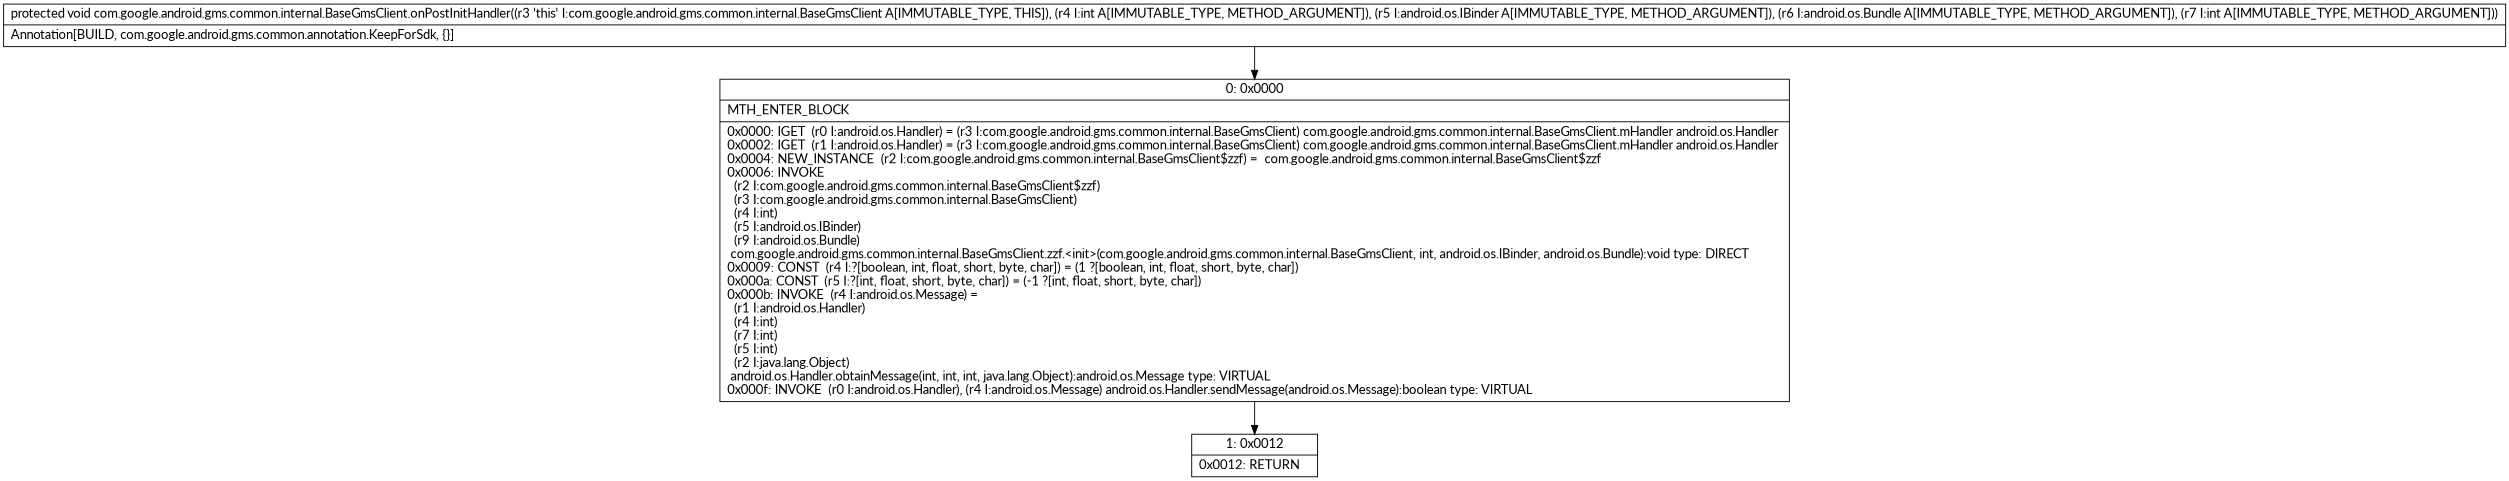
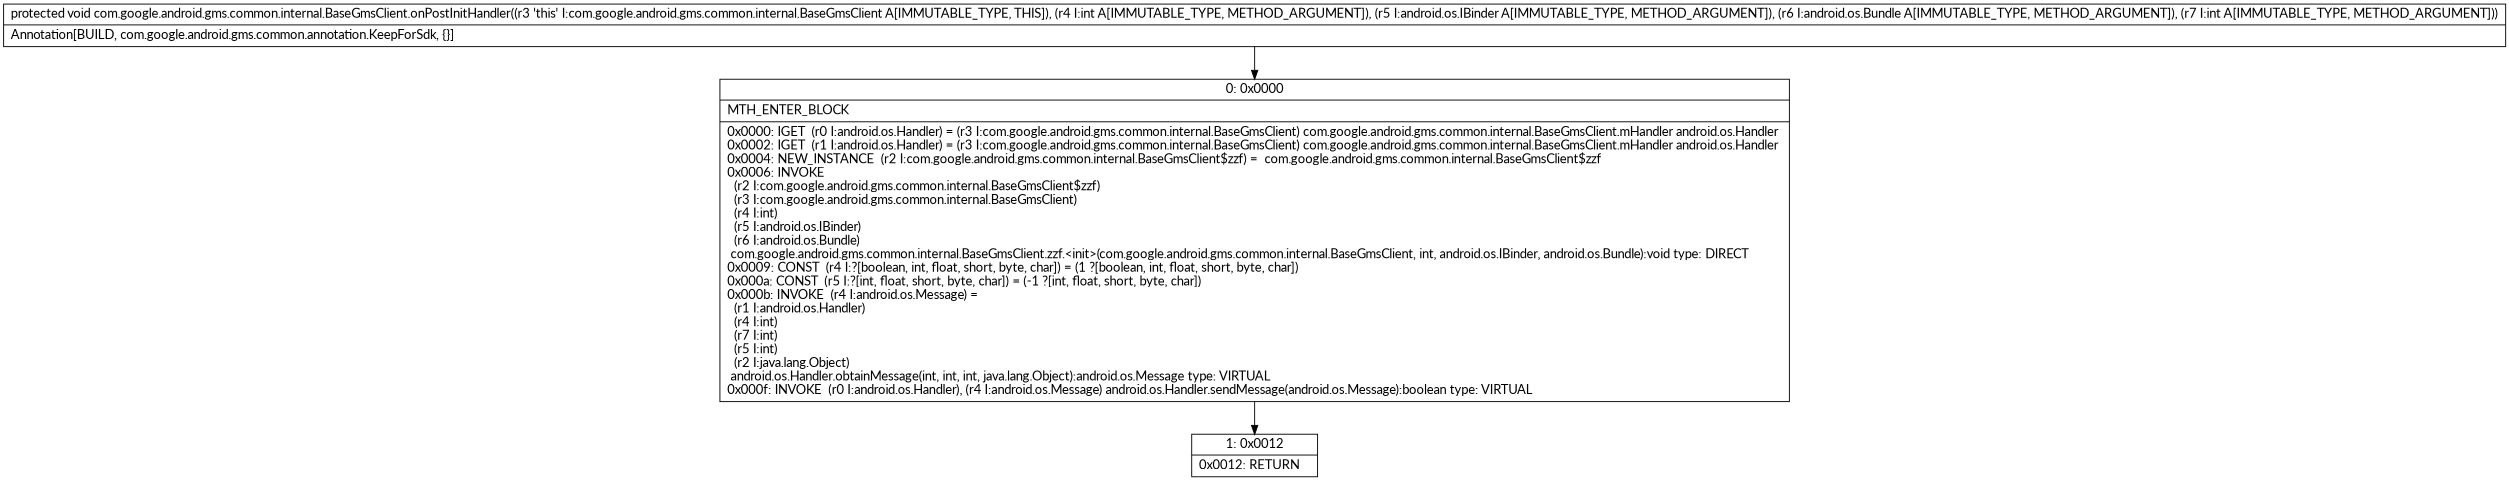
(794, 241) -> (794, 241)
